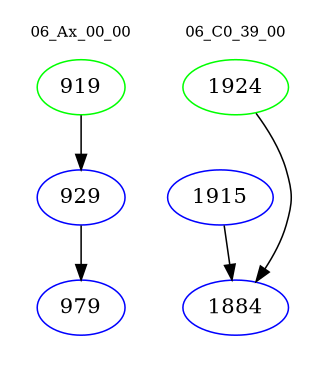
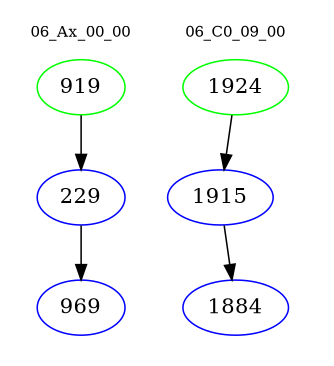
(236, 33) -> (236, 33)
(291, 190) -> (229, 135)
(81, 197) -> (81, 197)
(81, 308) -> (81, 308)
